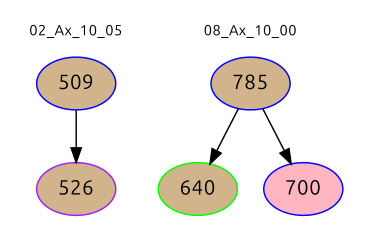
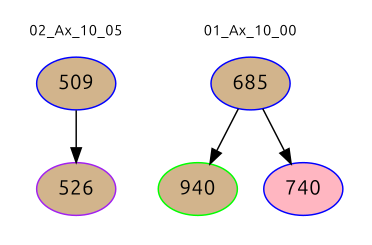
(251, 32) -> (251, 32)
(251, 84) -> (251, 84)
(198, 189) -> (198, 189)
(303, 189) -> (303, 189)
